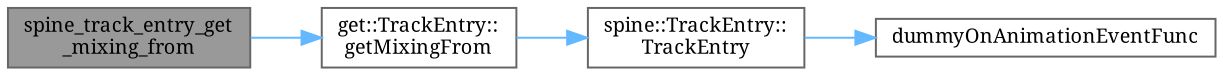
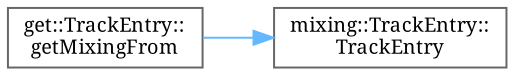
(129, 38) -> none
(696, 38) -> (390, 38)
(1046, 38) -> none
